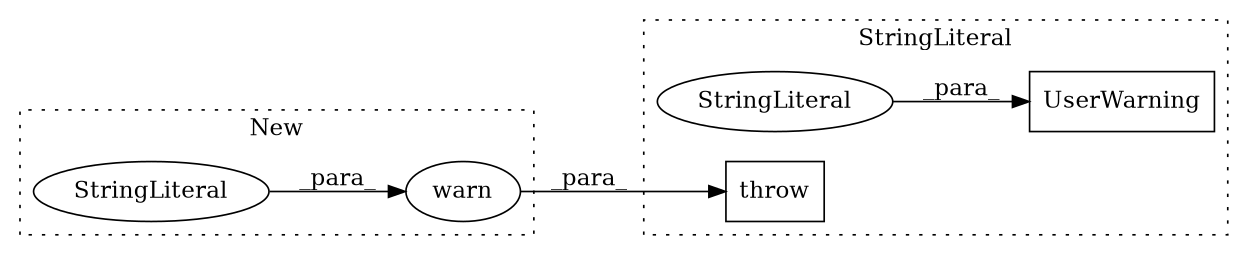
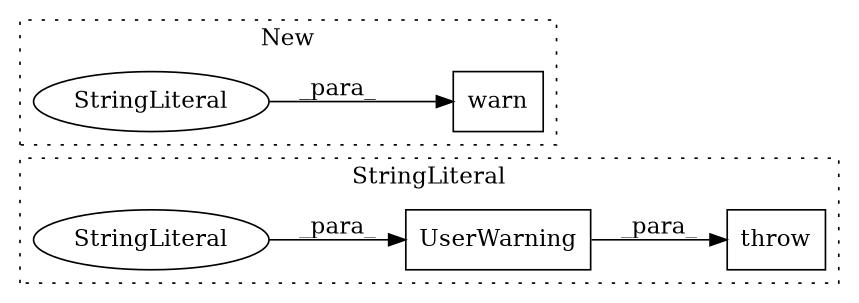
(463, 192) -> (498, 102)
(615, 192) -> (651, 240)
